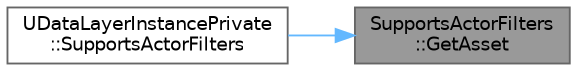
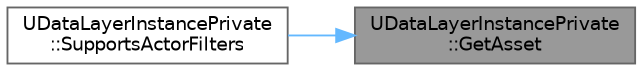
(462, 35) -> (495, 35)
